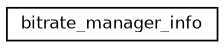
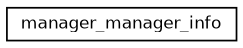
(112, 24) -> (122, 24)
